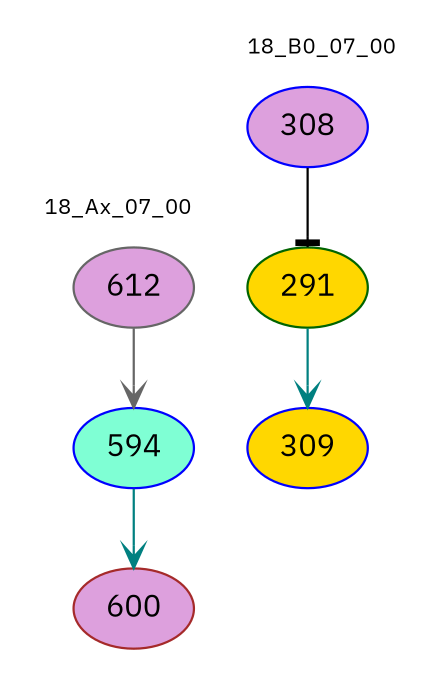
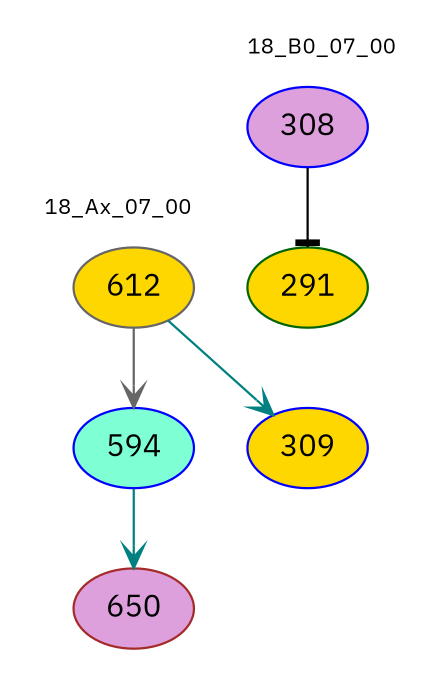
(134, 288) -> (134, 288)
(308, 357) -> (197, 346)
(134, 609) -> (134, 609)
